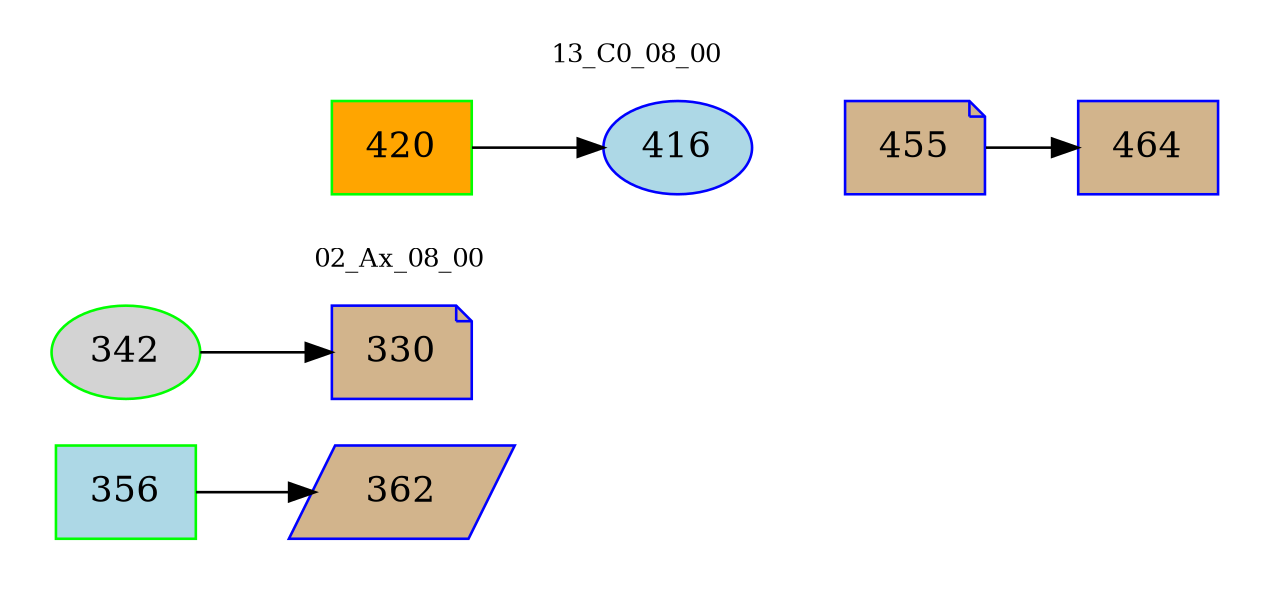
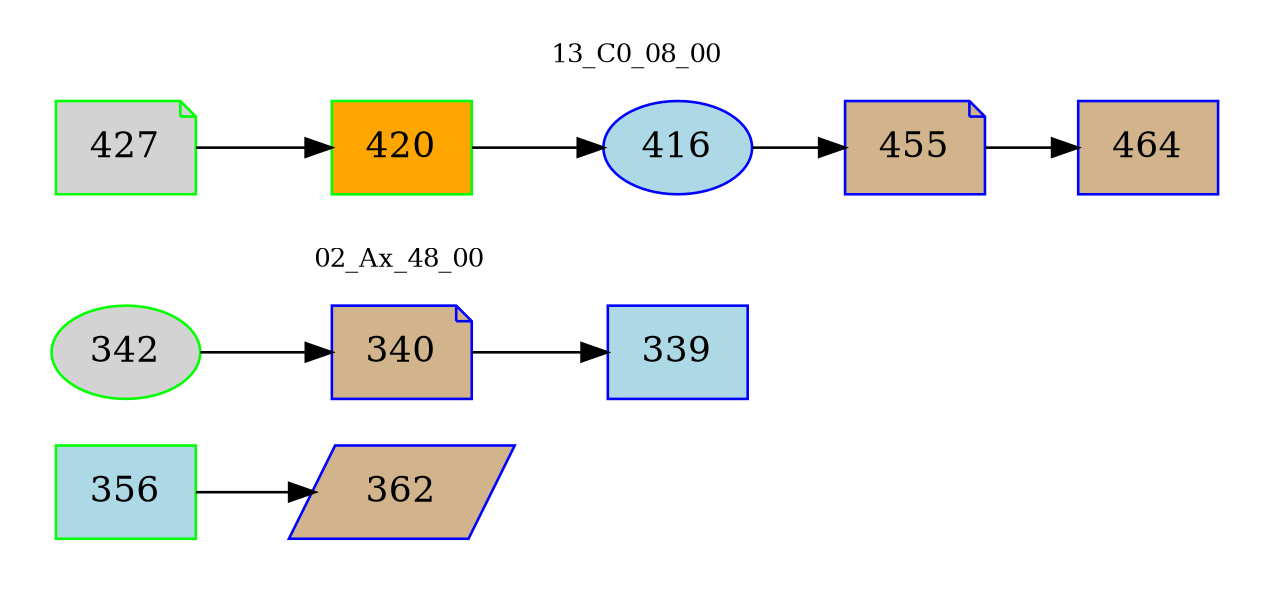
none -> (126, 148)
none -> (786, 148)
(400, 260) -> (400, 260)
(402, 352) -> (402, 352)
none -> (678, 352)
